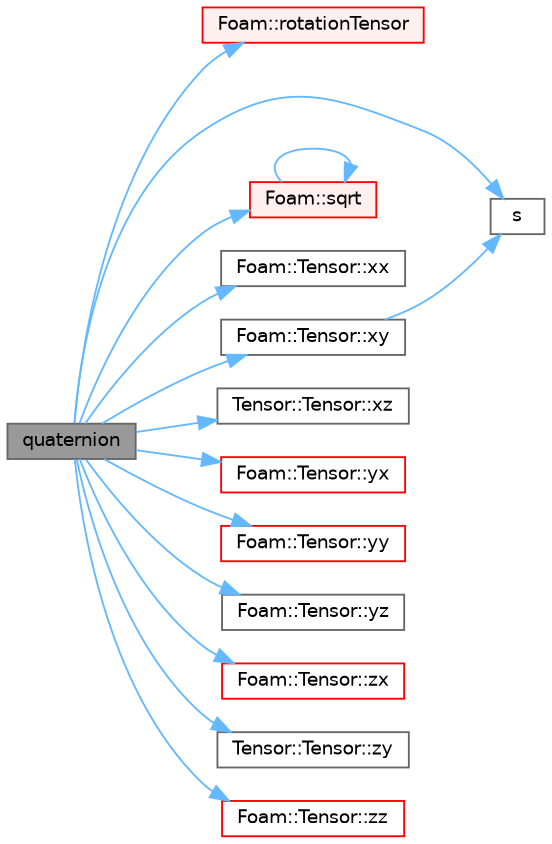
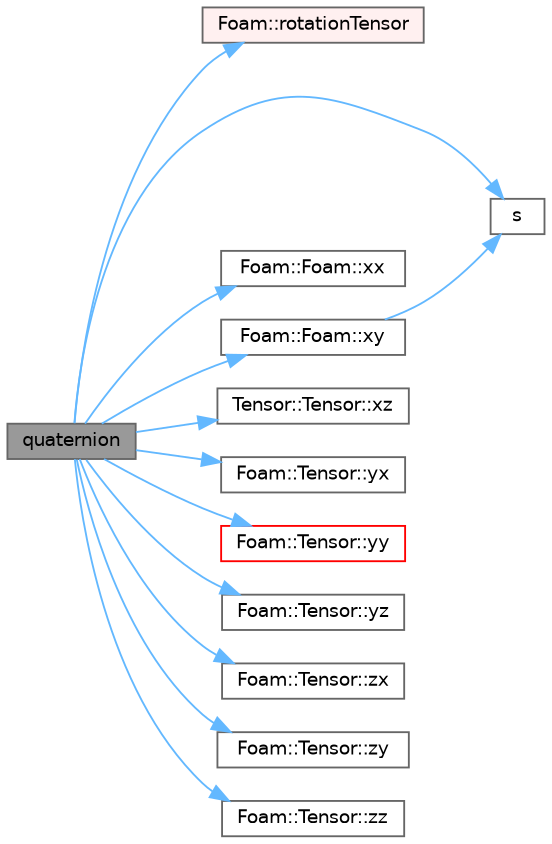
(313, 25) -> (313, 25)
(313, 200) -> none
(313, 269) -> (313, 269)
(313, 337) -> (313, 337)
(313, 475) -> (313, 475)
(313, 681) -> (313, 681)
(313, 750) -> (313, 750)
(313, 819) -> (313, 819)
